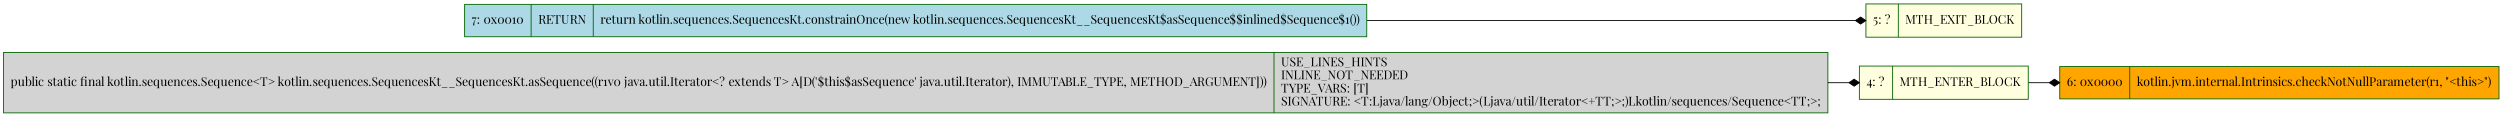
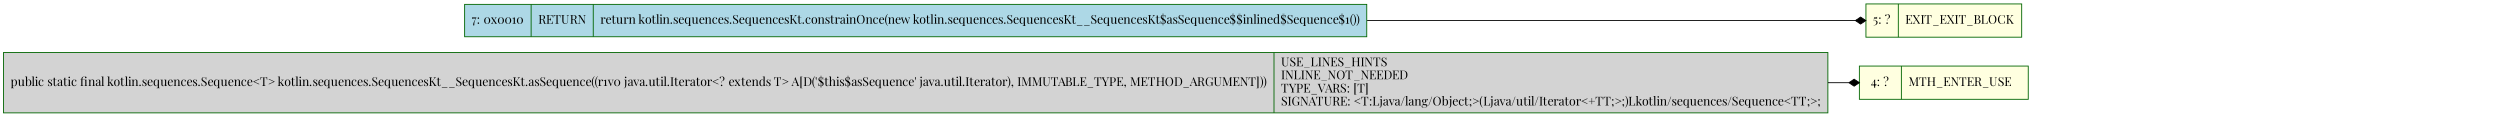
(1960, 20) -> (1960, 20)
(1960, 82) -> (1960, 82)
(2279, 83) -> none
